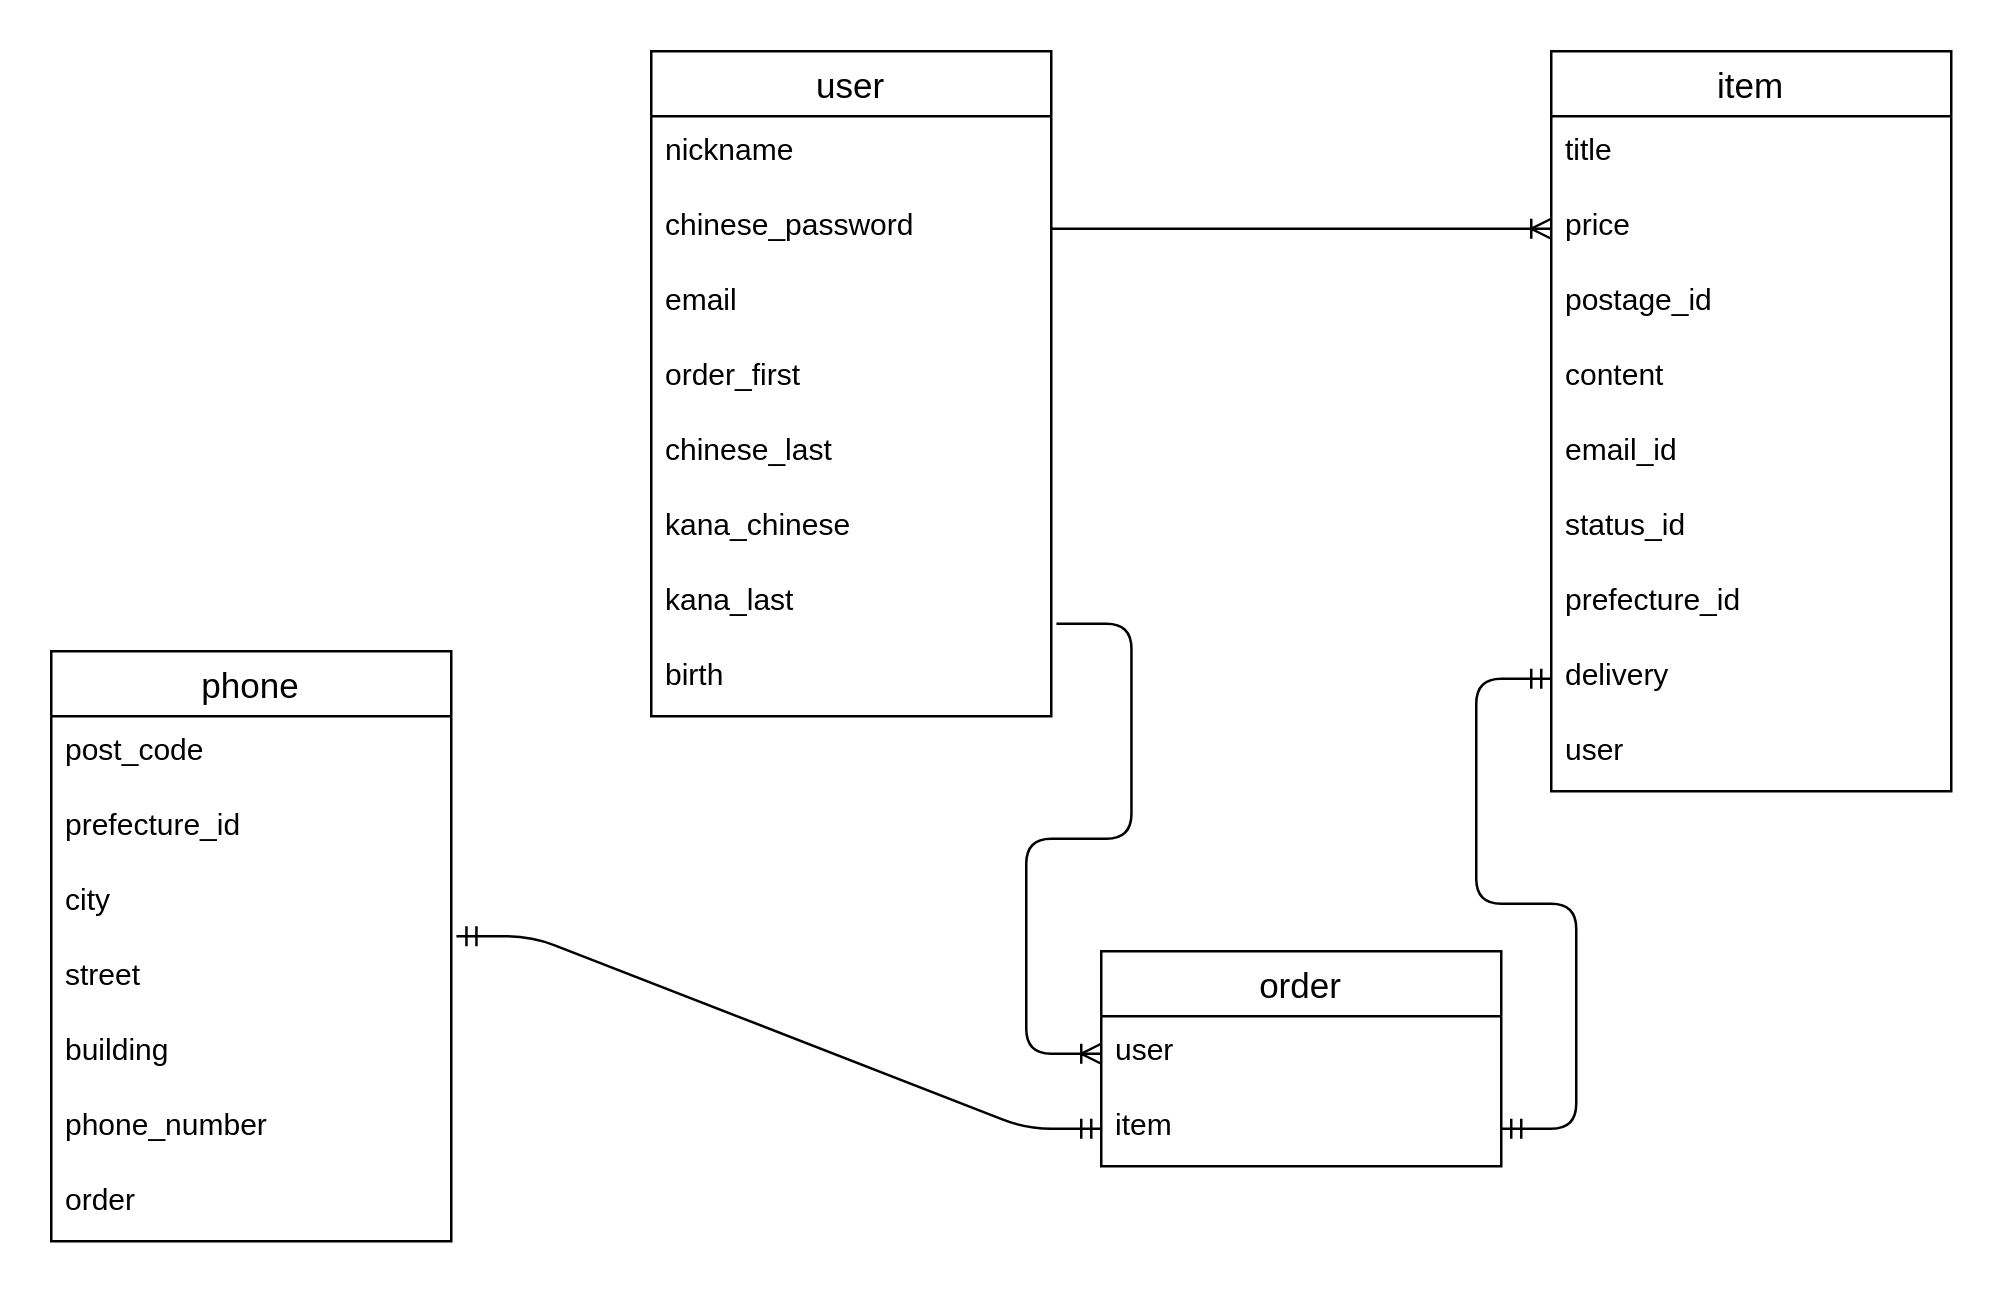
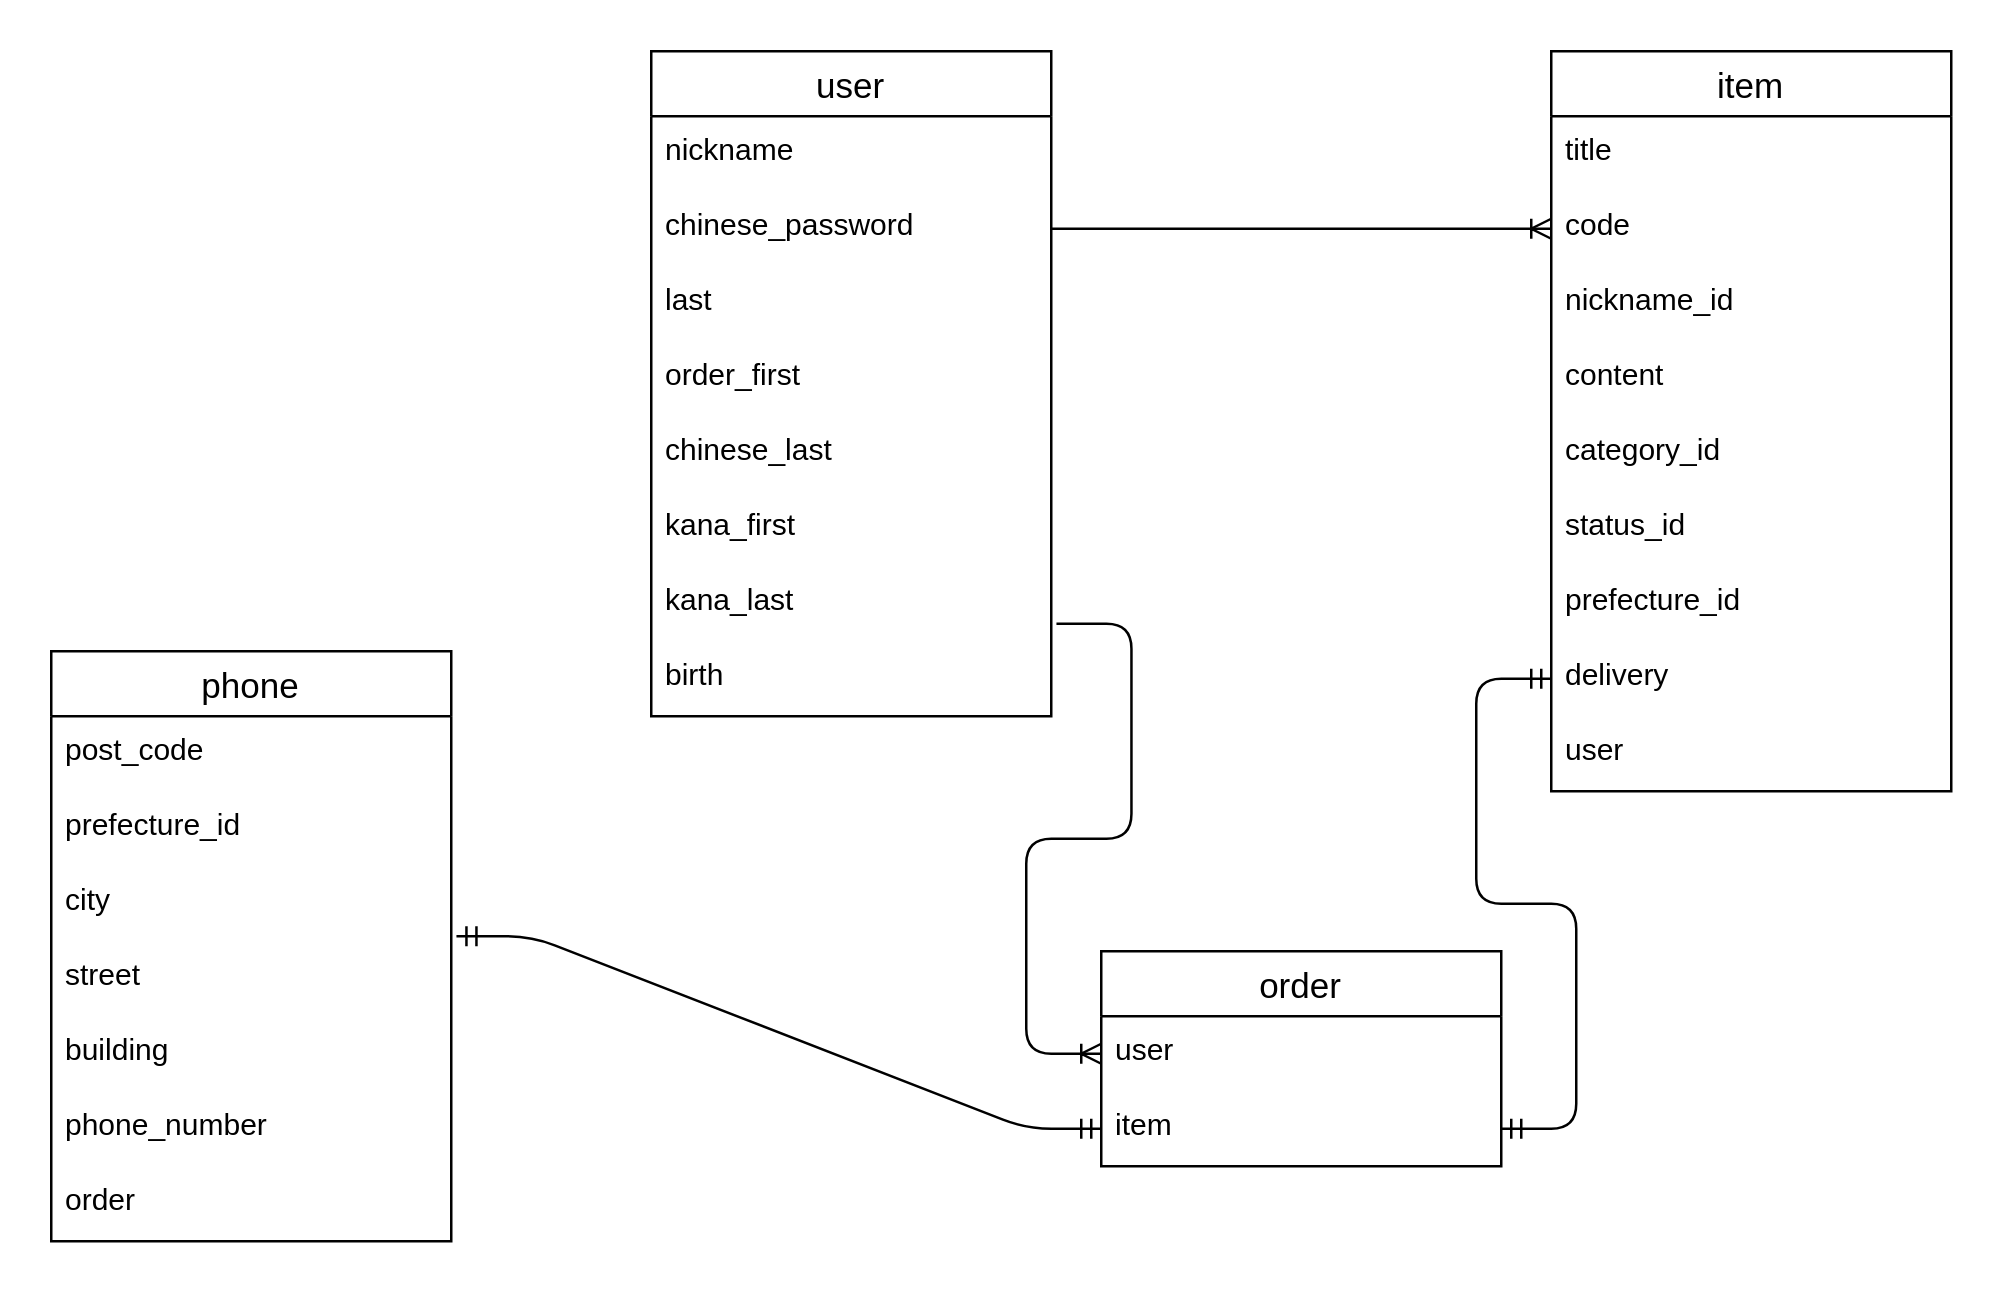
(1603, 225) -> (1599, 225)
(699, 300) -> (695, 300)
(1645, 300) -> (1650, 300)
(1621, 450) -> (1654, 450)
(762, 525) -> (745, 525)
